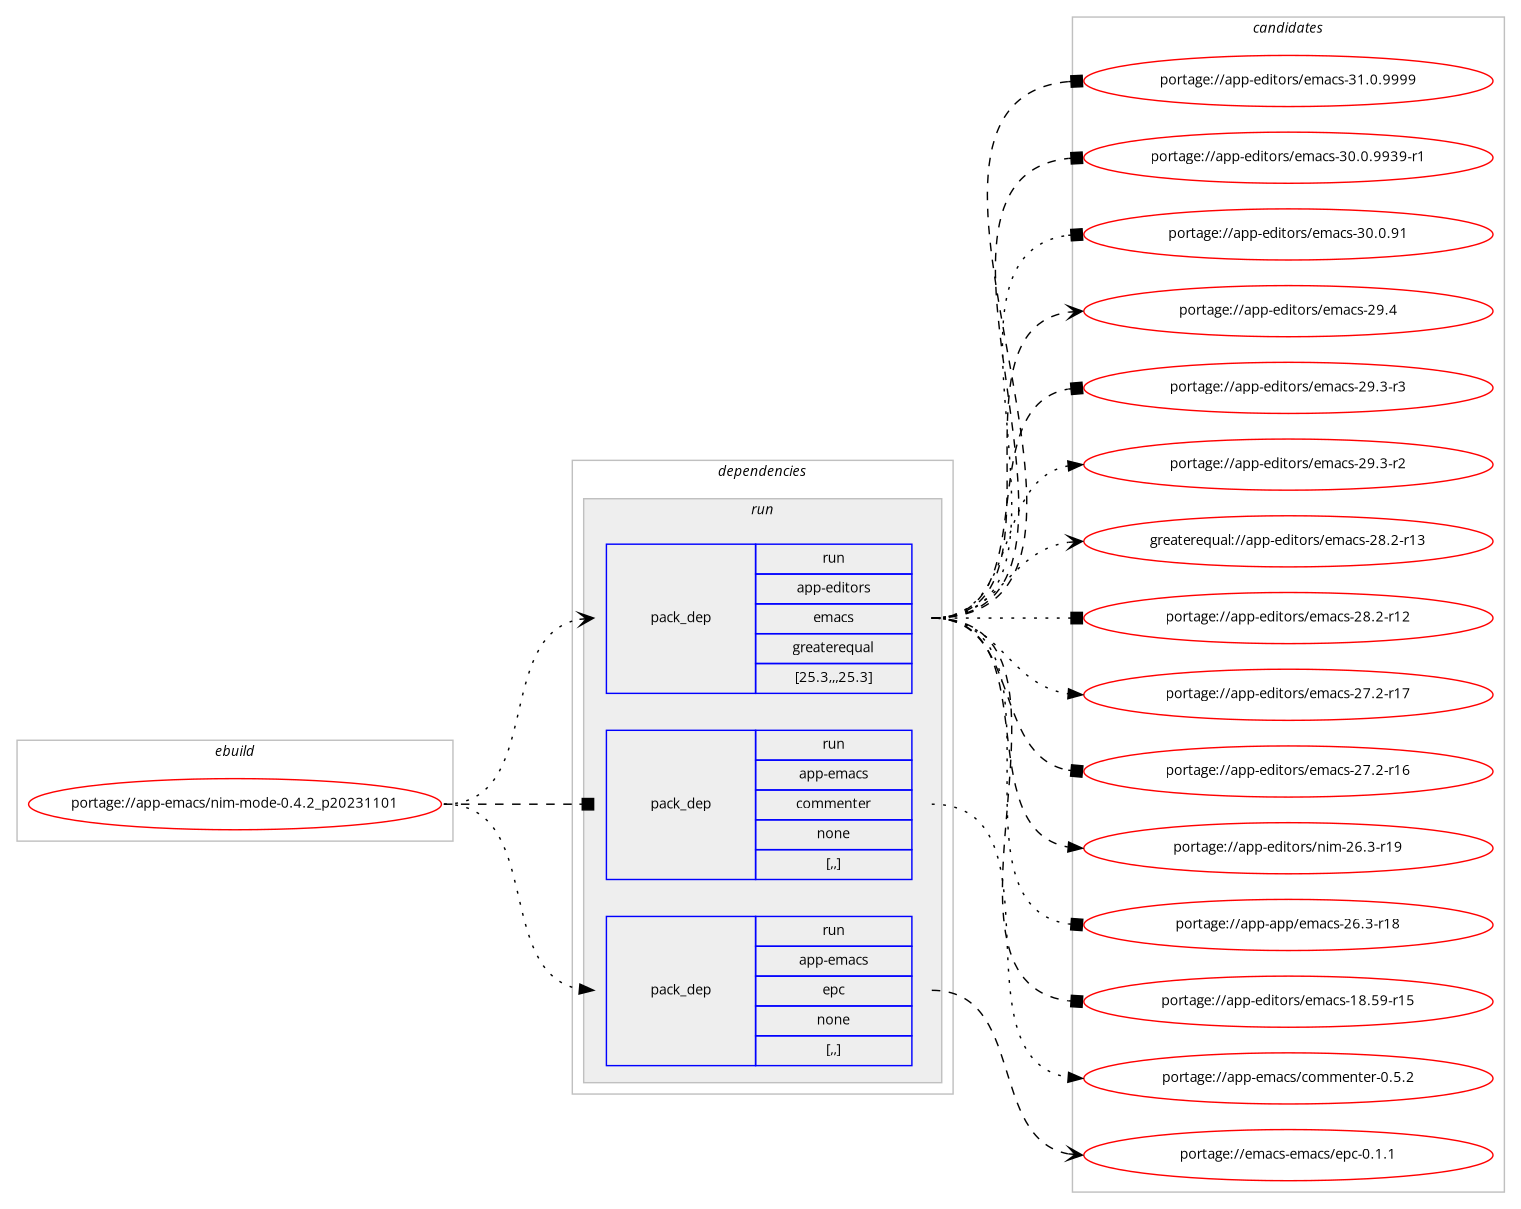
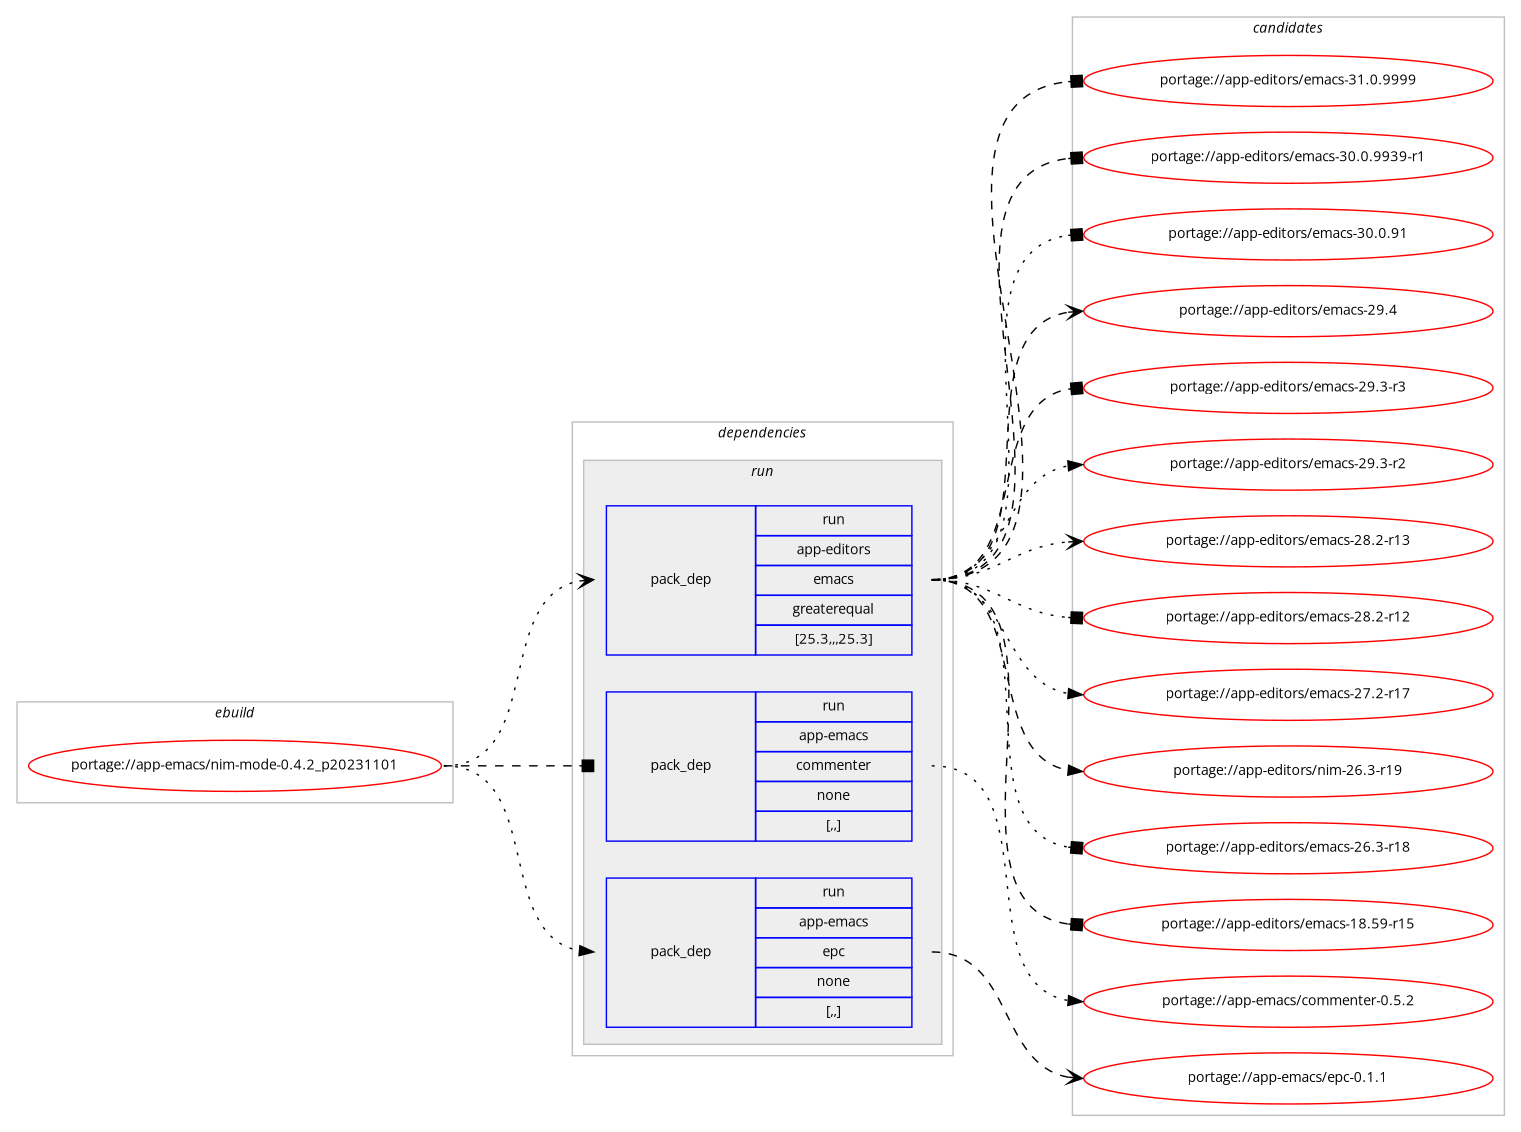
(1288, 541) -> (1288, 541)
(1288, 772) -> none
(1288, 925) -> (1288, 848)
(1288, 1155) -> (1288, 1078)
